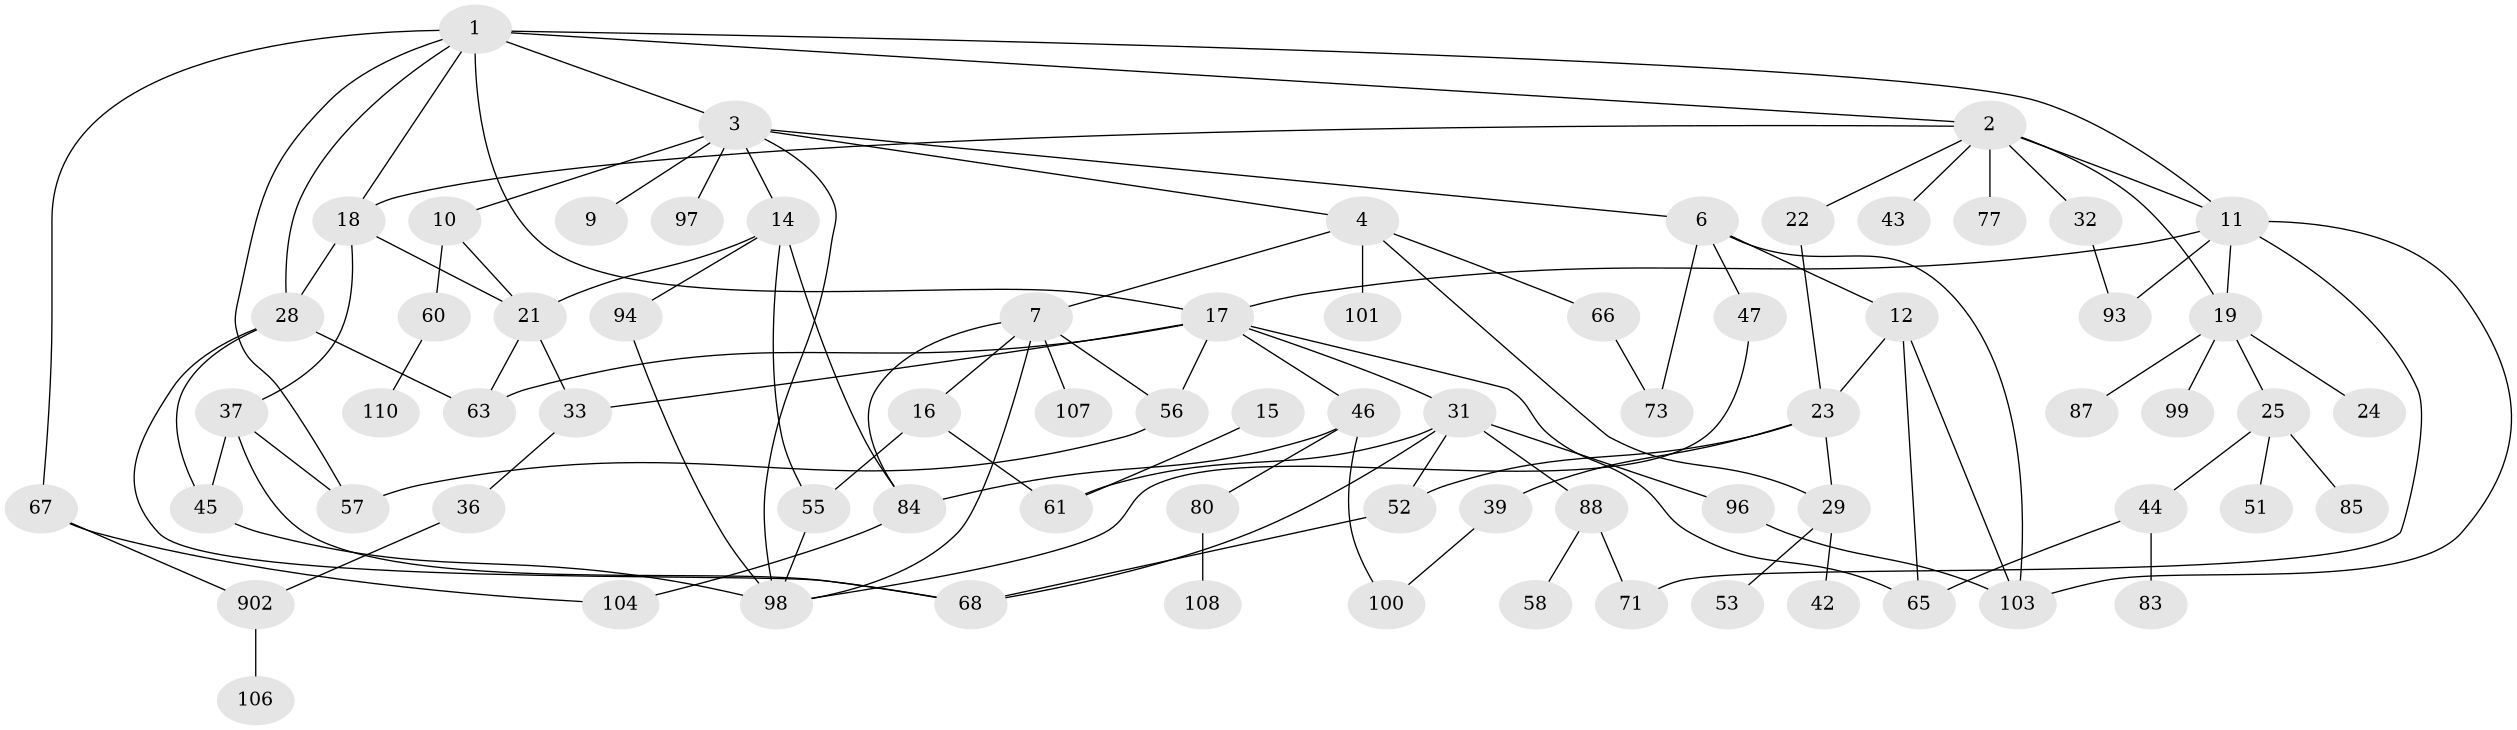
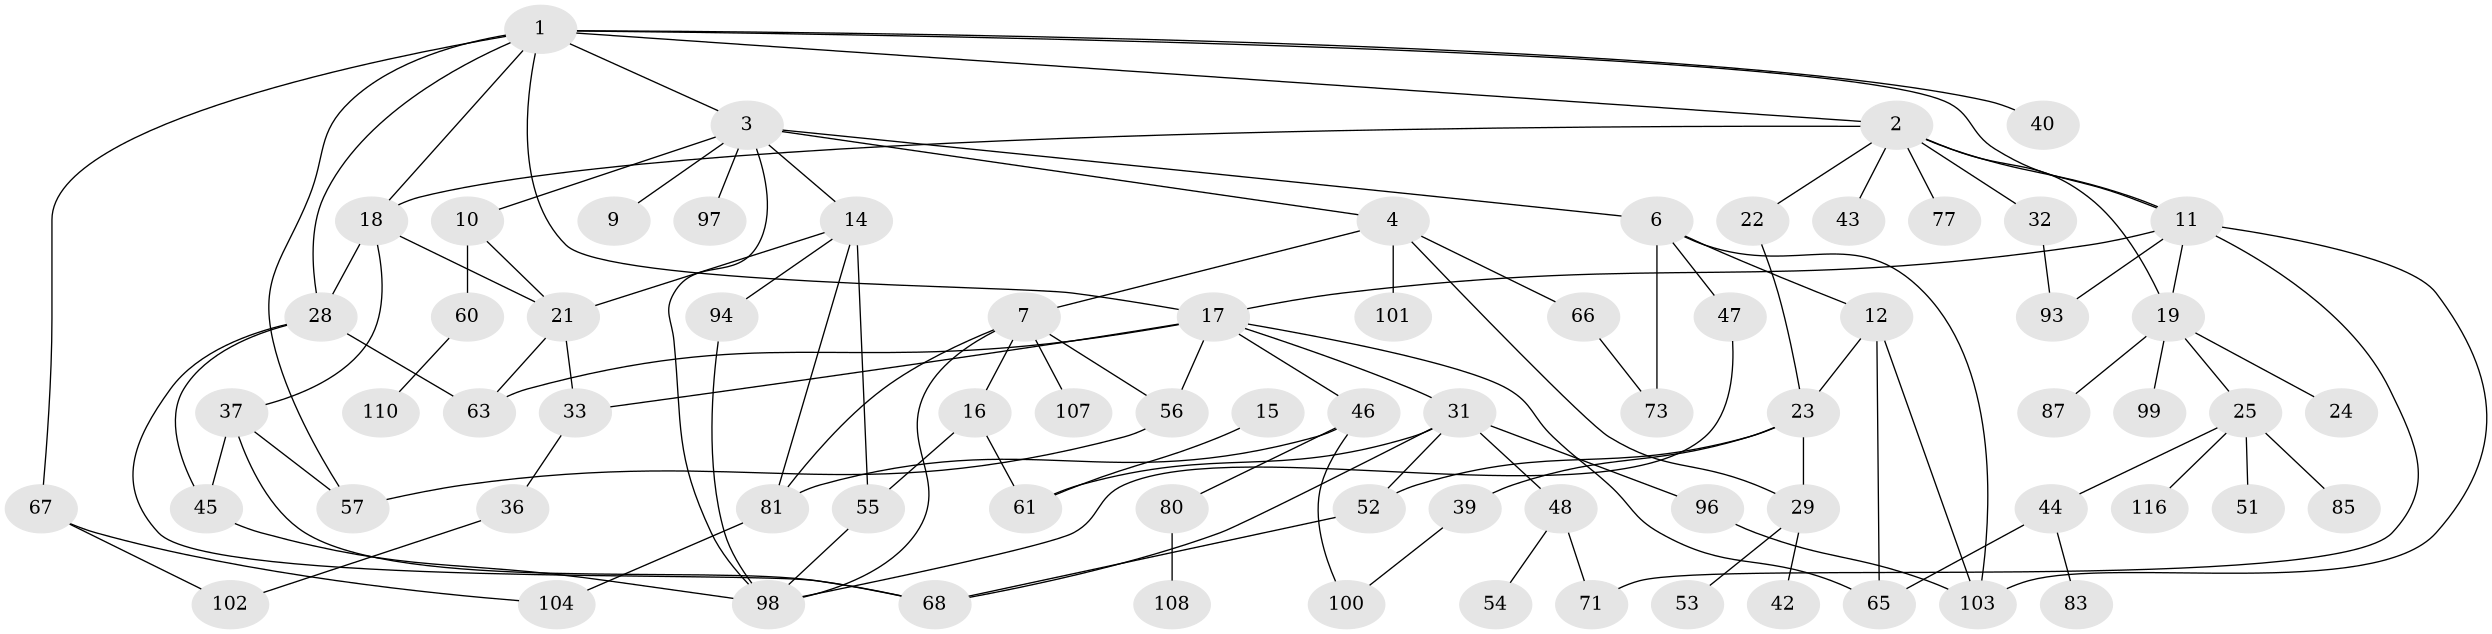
none -> (2043, 125)
(910, 509) -> (773, 509)
(1592, 509) -> (1561, 509)
none -> (2150, 509)
(256, 605) -> (230, 605)
(1536, 605) -> (1496, 605)
(256, 701) -> none
